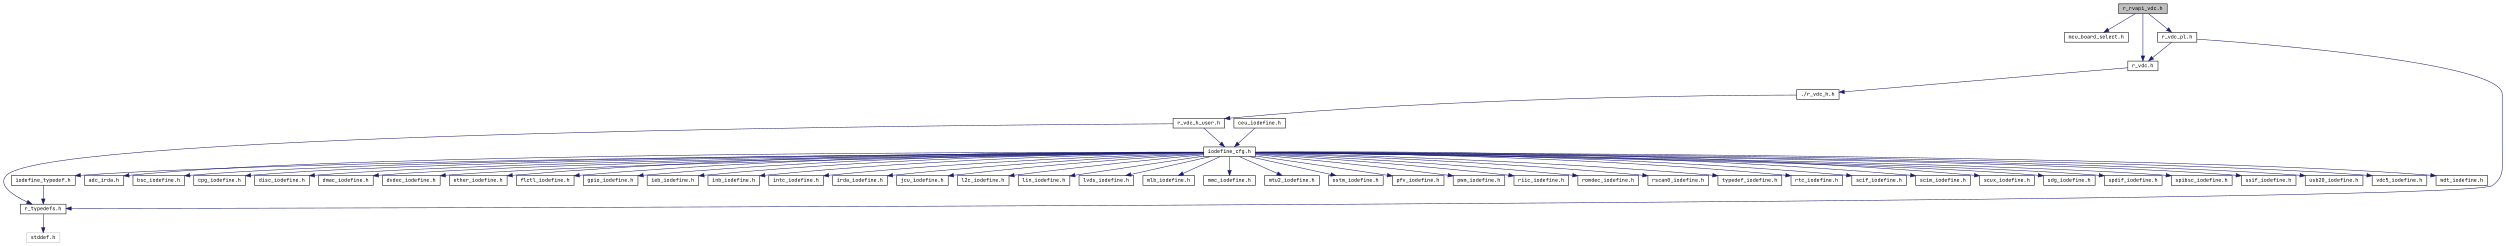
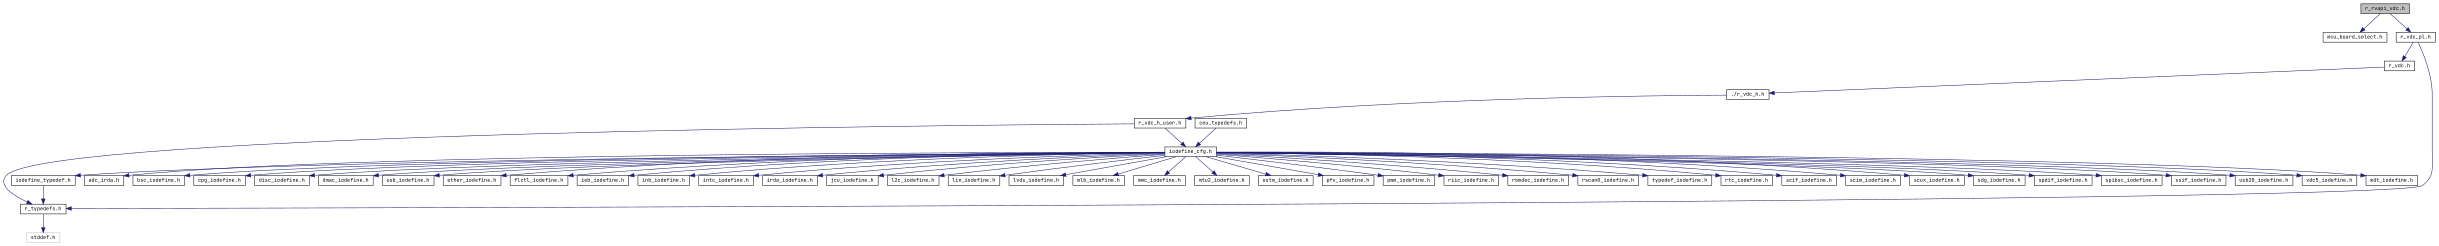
(2143, 35) -> none
(1260, 123) -> (1221, 123)
(411, 180) -> (408, 180)
(611, 180) -> none
